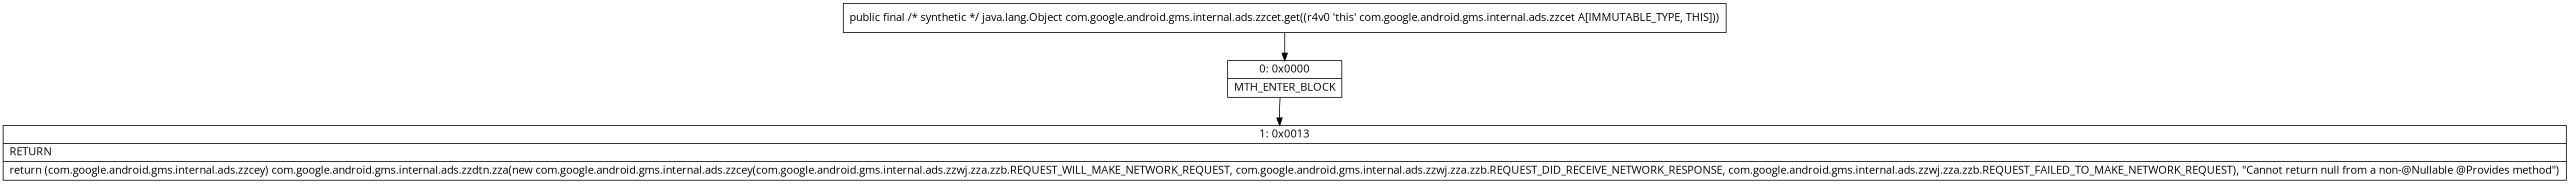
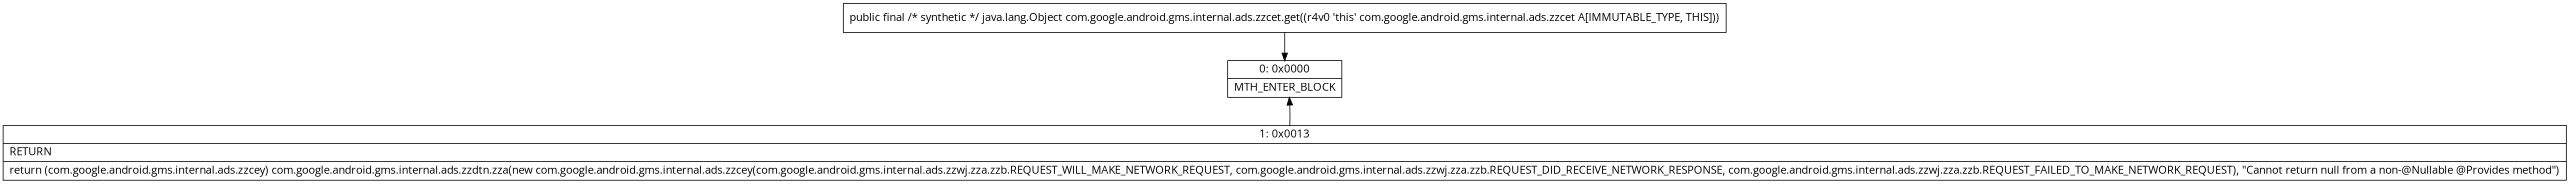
(1280, 108) -> (1290, 115)
